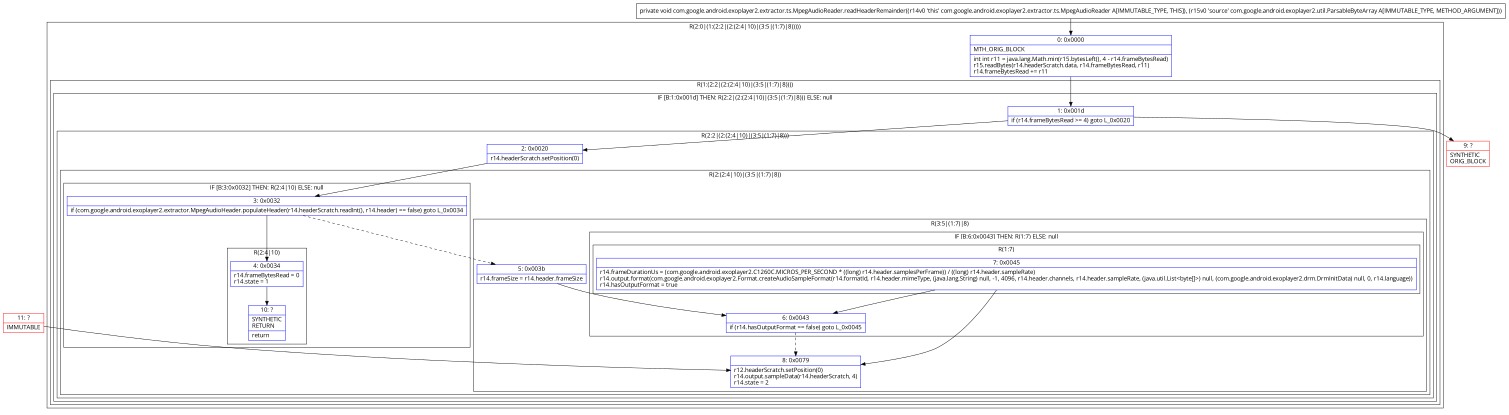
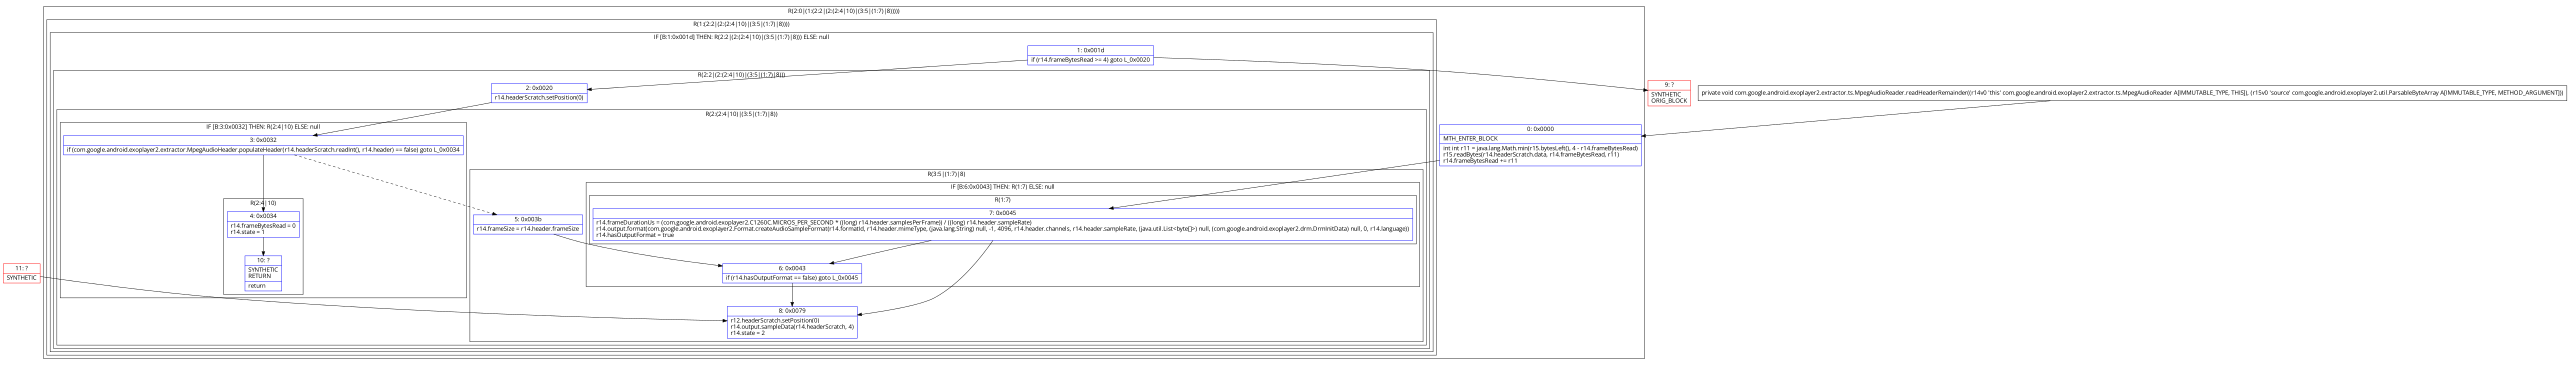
(999, 50) -> (1470, 139)
(1071, 89) -> (1268, 185)
(24, 328) -> (22, 278)
(796, 342) -> (792, 293)
